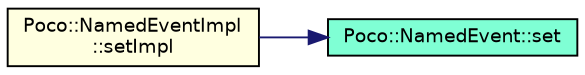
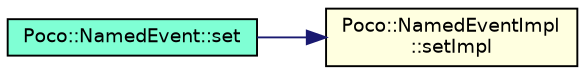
(284, 37) -> (282, 37)
